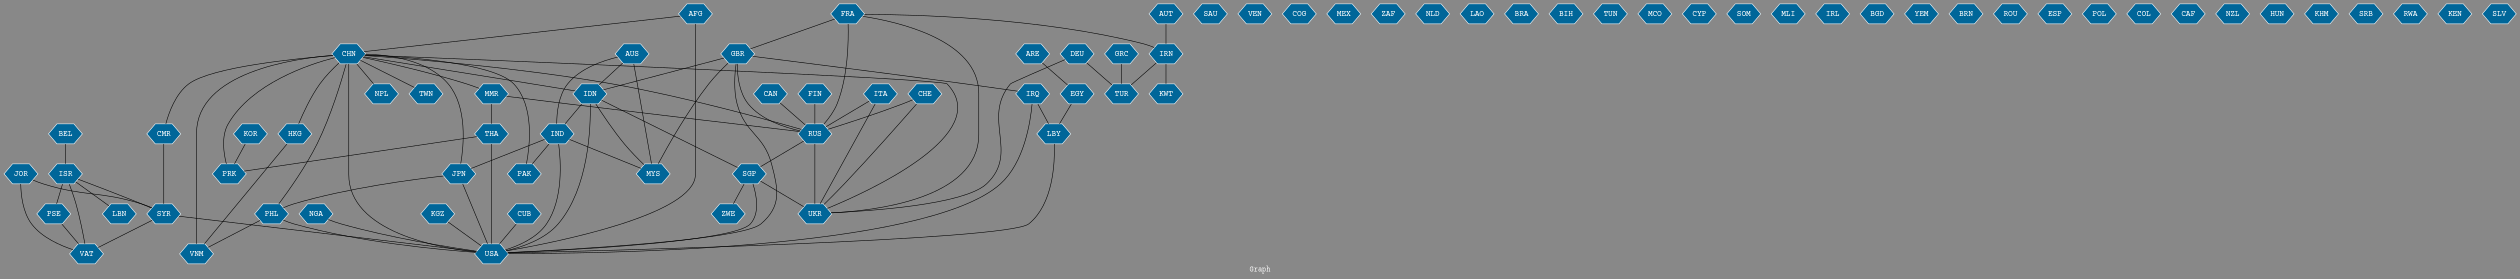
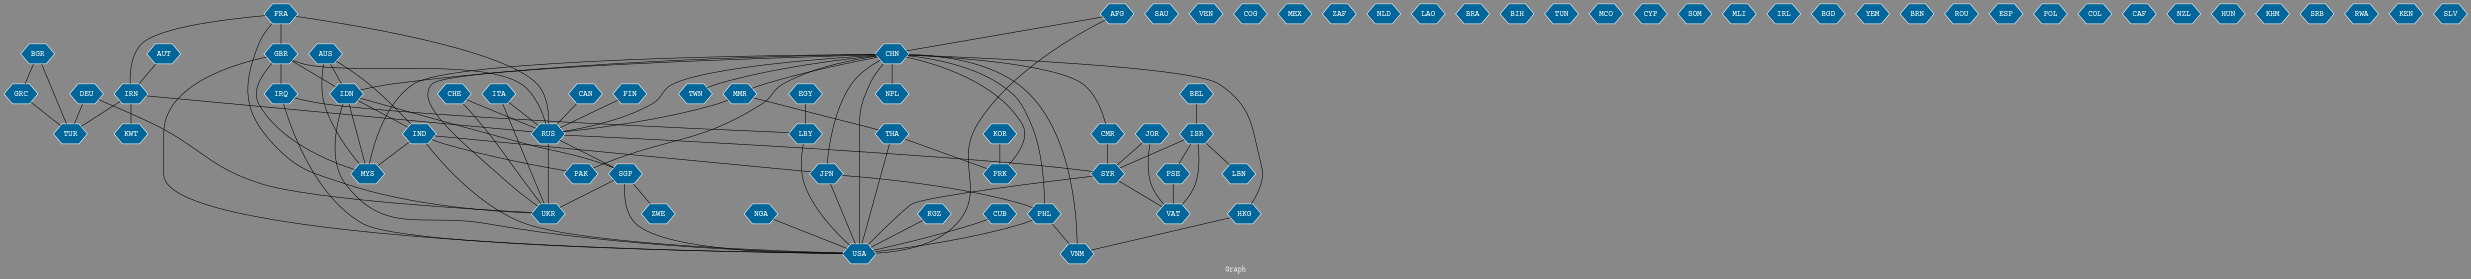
none -> (38, 54)
(1033, 54) -> none
none -> (597, 61)
none -> (320, 112)
none -> (815, 149)
